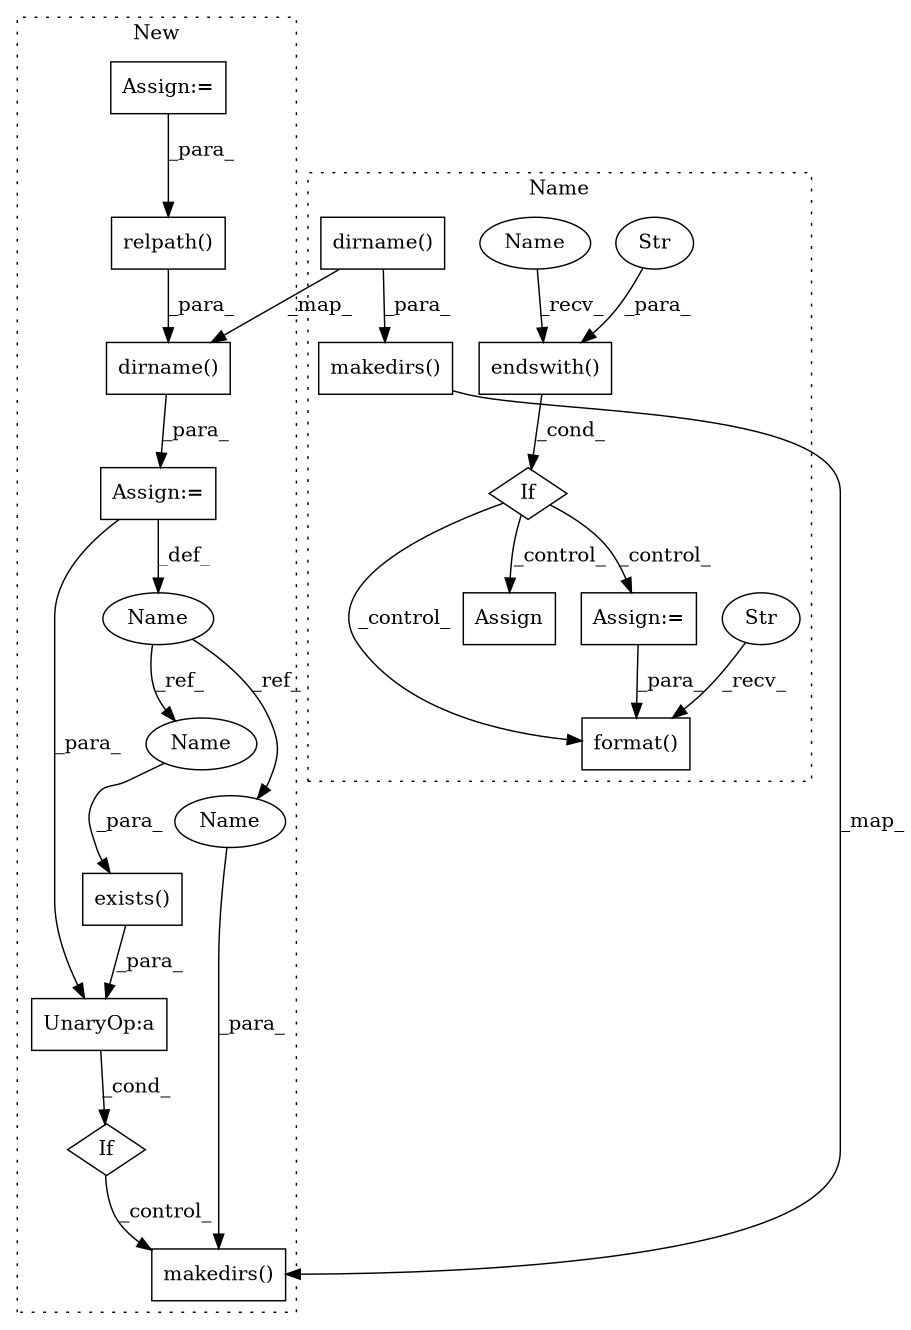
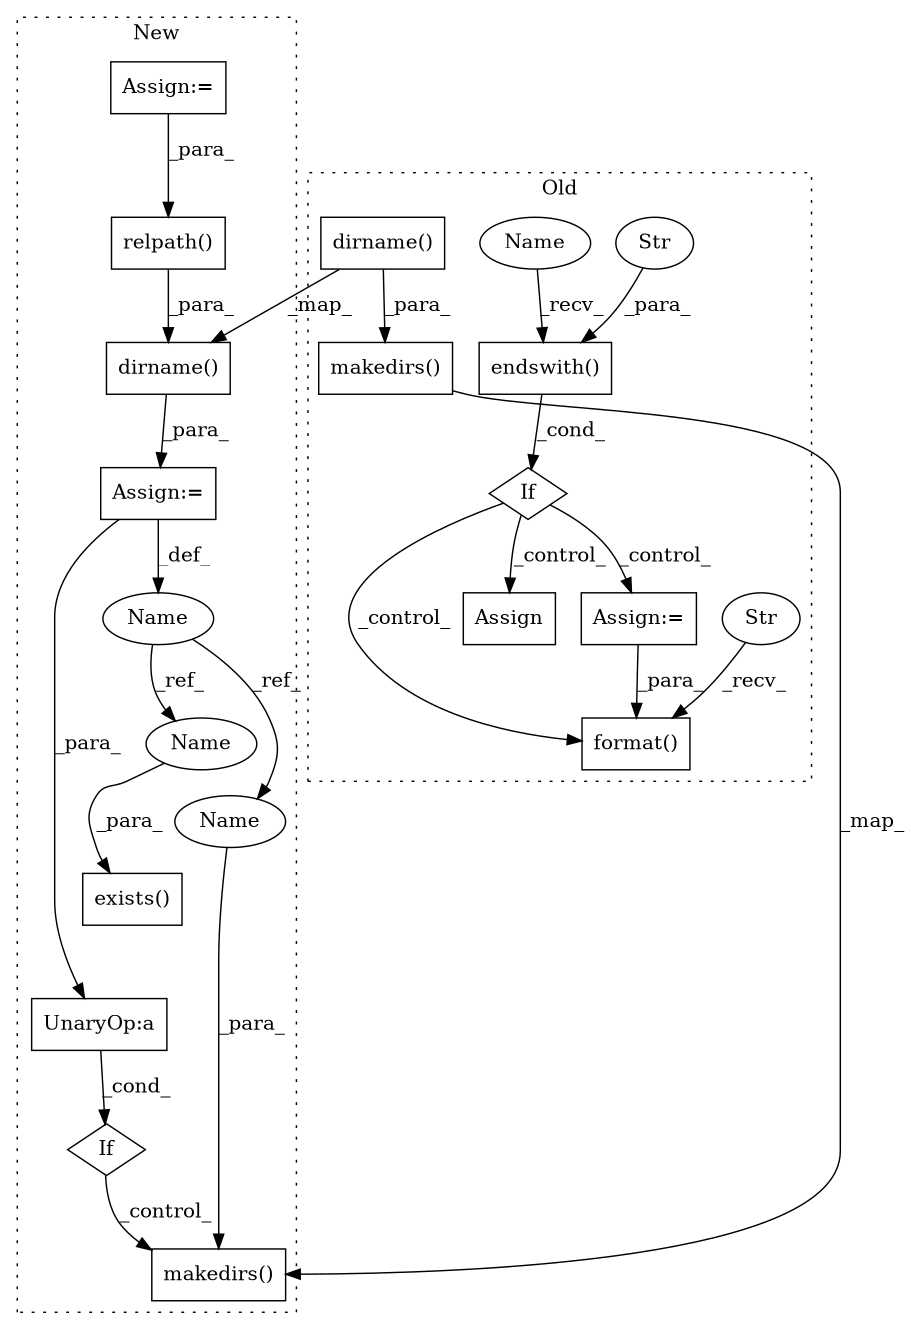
(560, 189) -> (560, 189)
(118, 955) -> none
